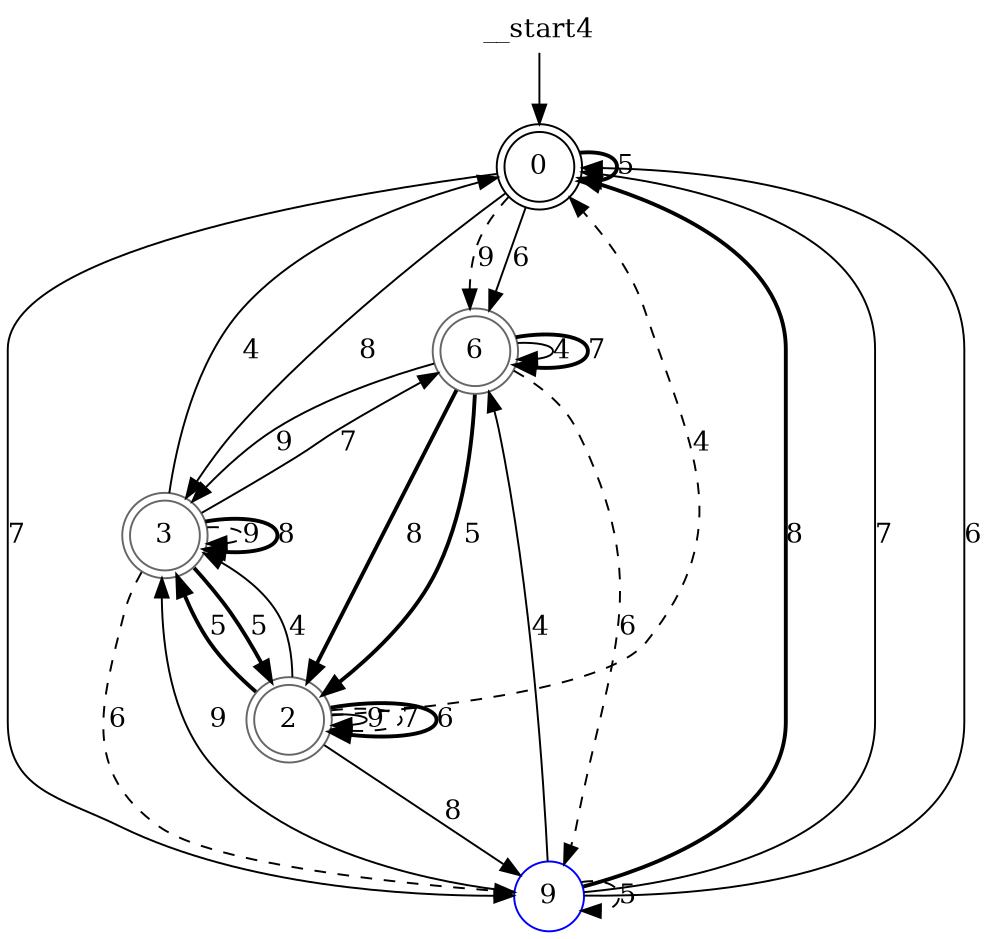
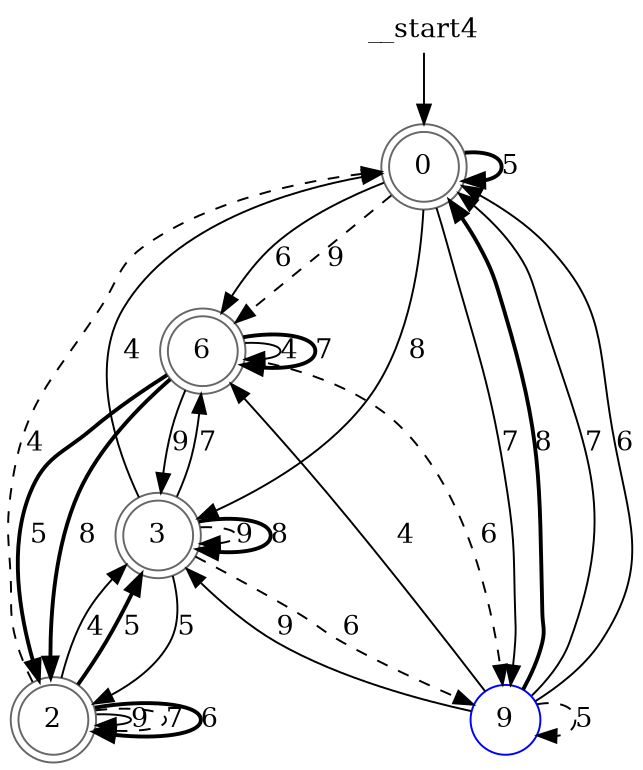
(539, 167) -> (424, 167)
(231, 613) -> (167, 647)
(414, 805) -> none
